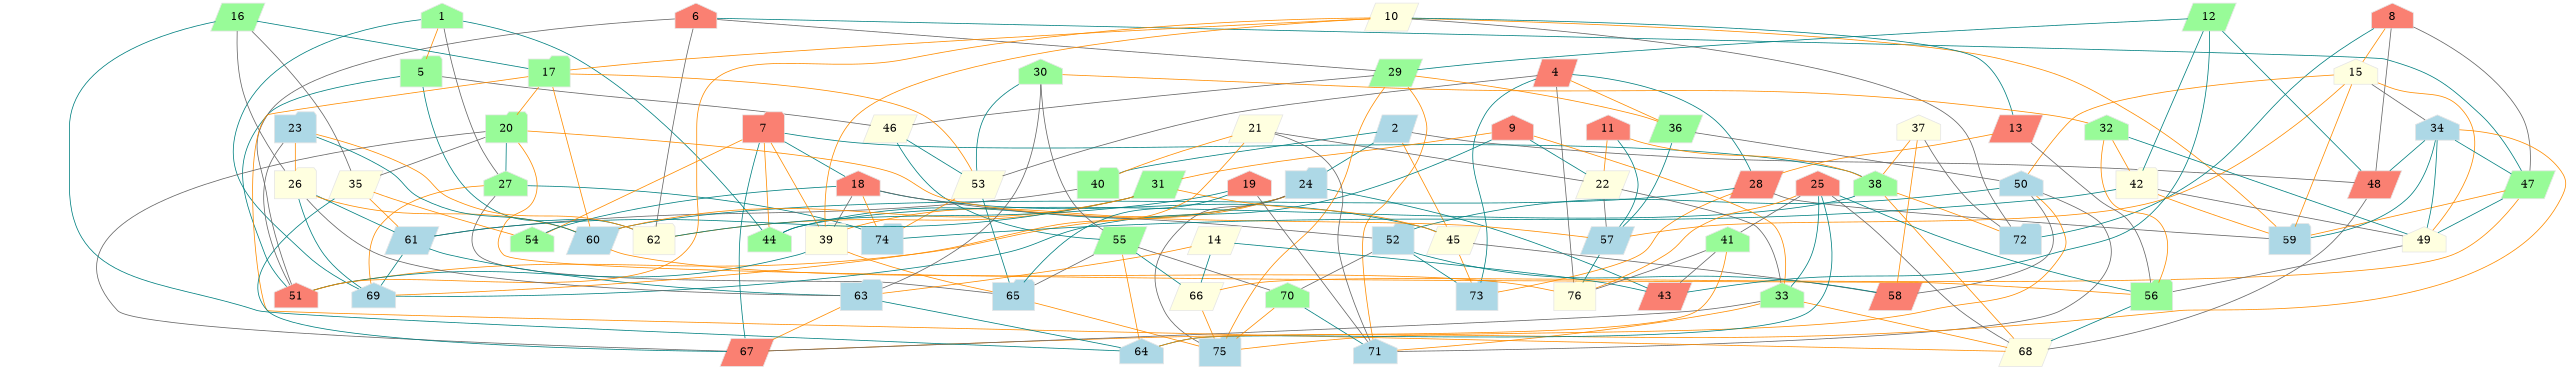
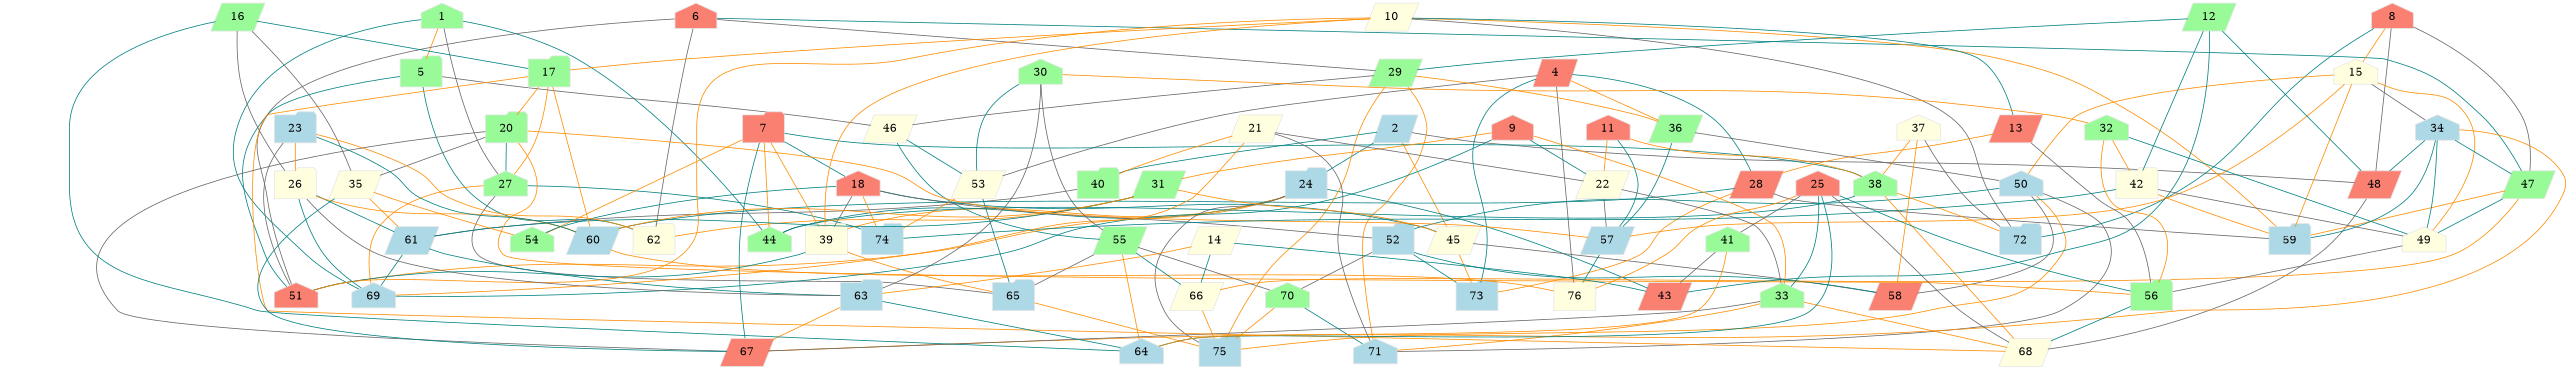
(786, 86) -> (536, 138)
(1250, 185) -> none
(1651, 270) -> none
